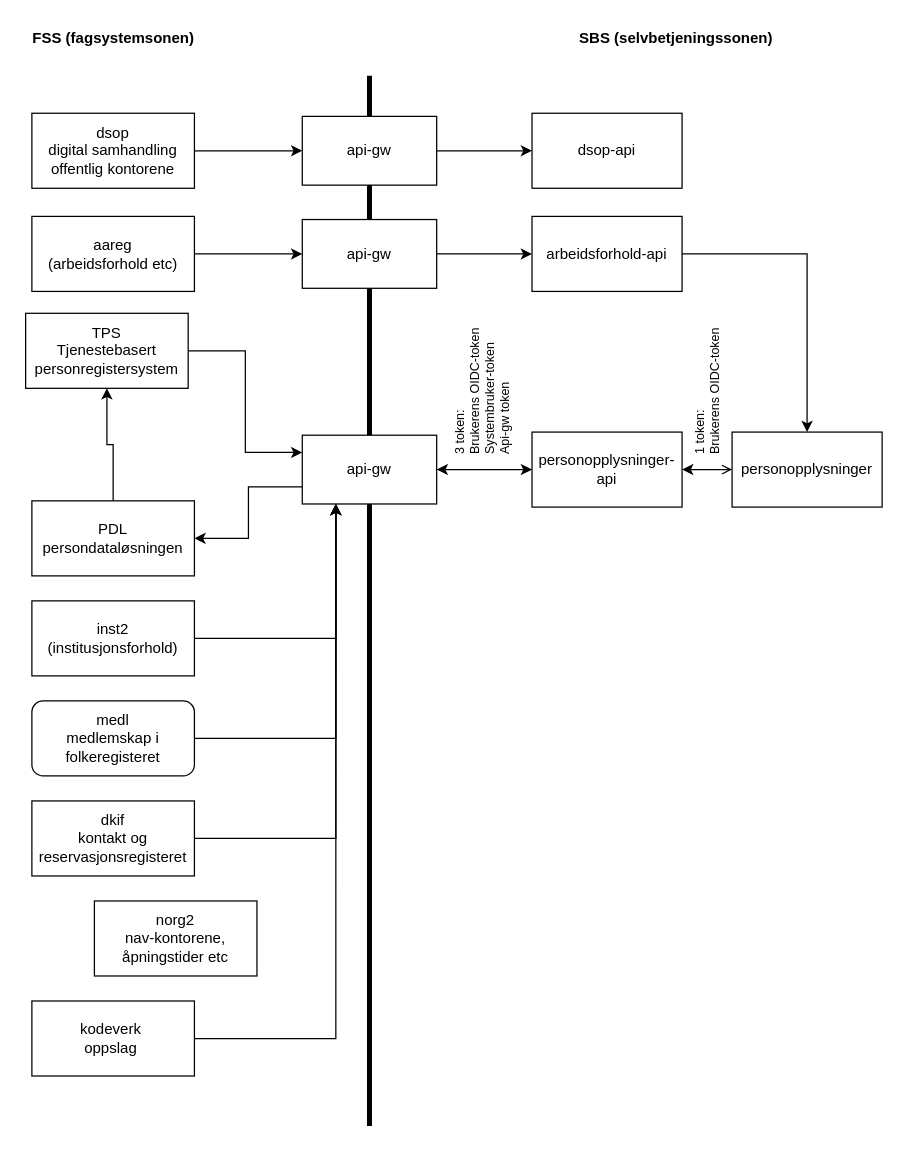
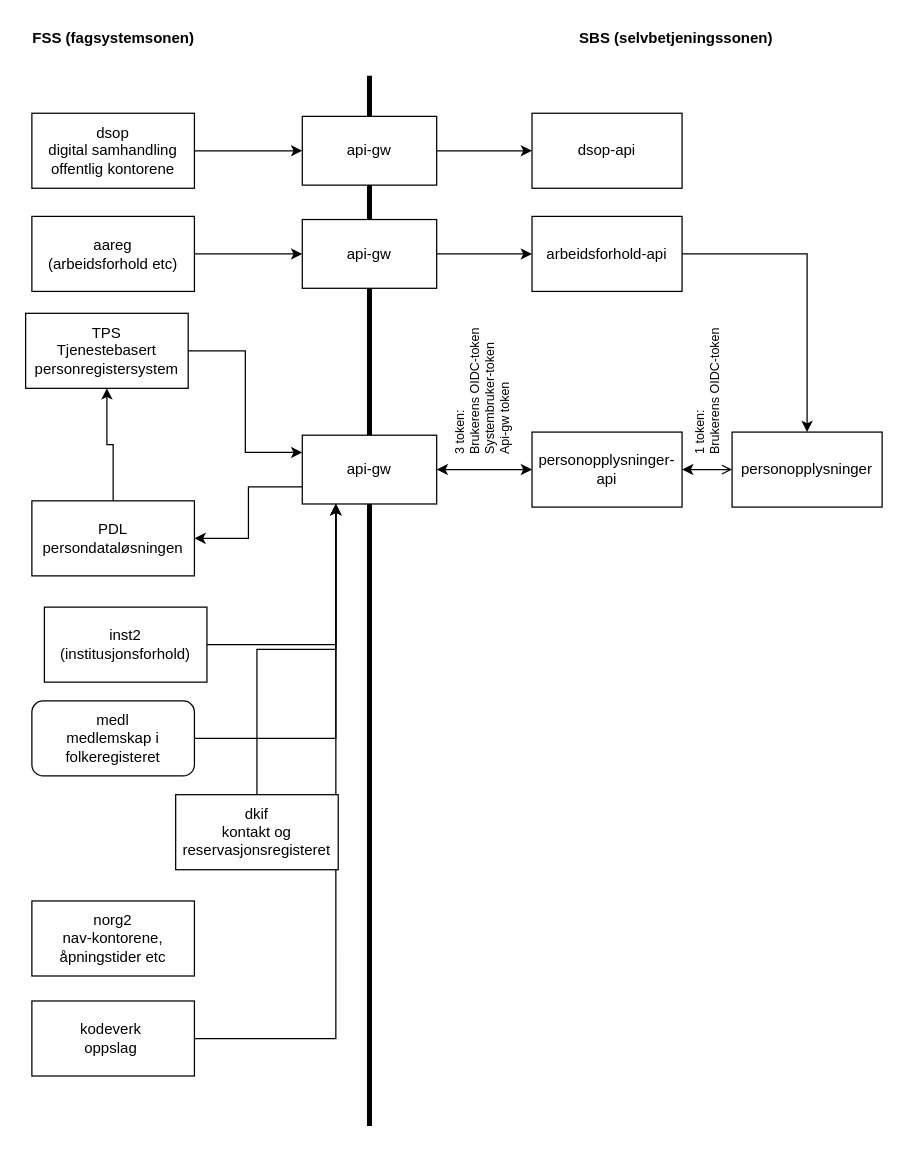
(113, 638) -> (126, 644)
(113, 838) -> (257, 832)
(176, 938) -> (113, 938)
